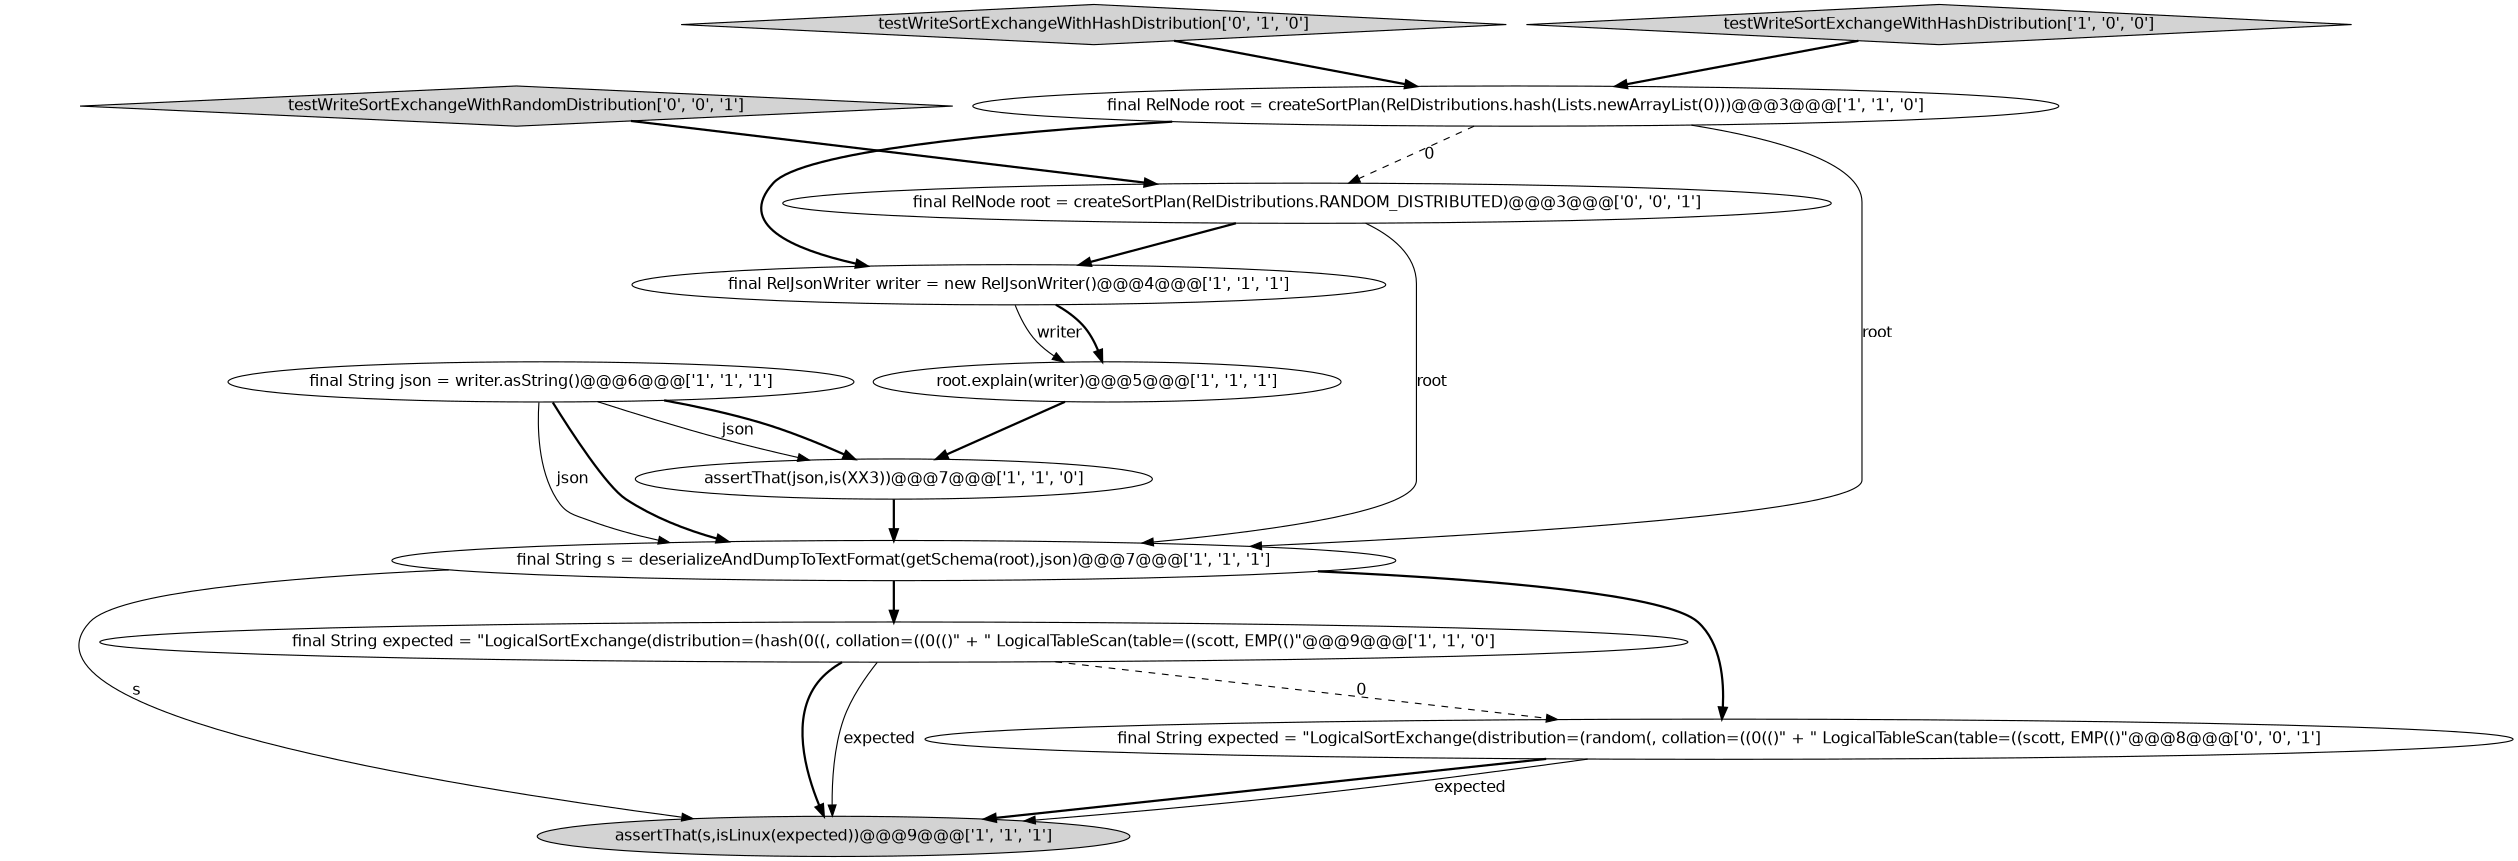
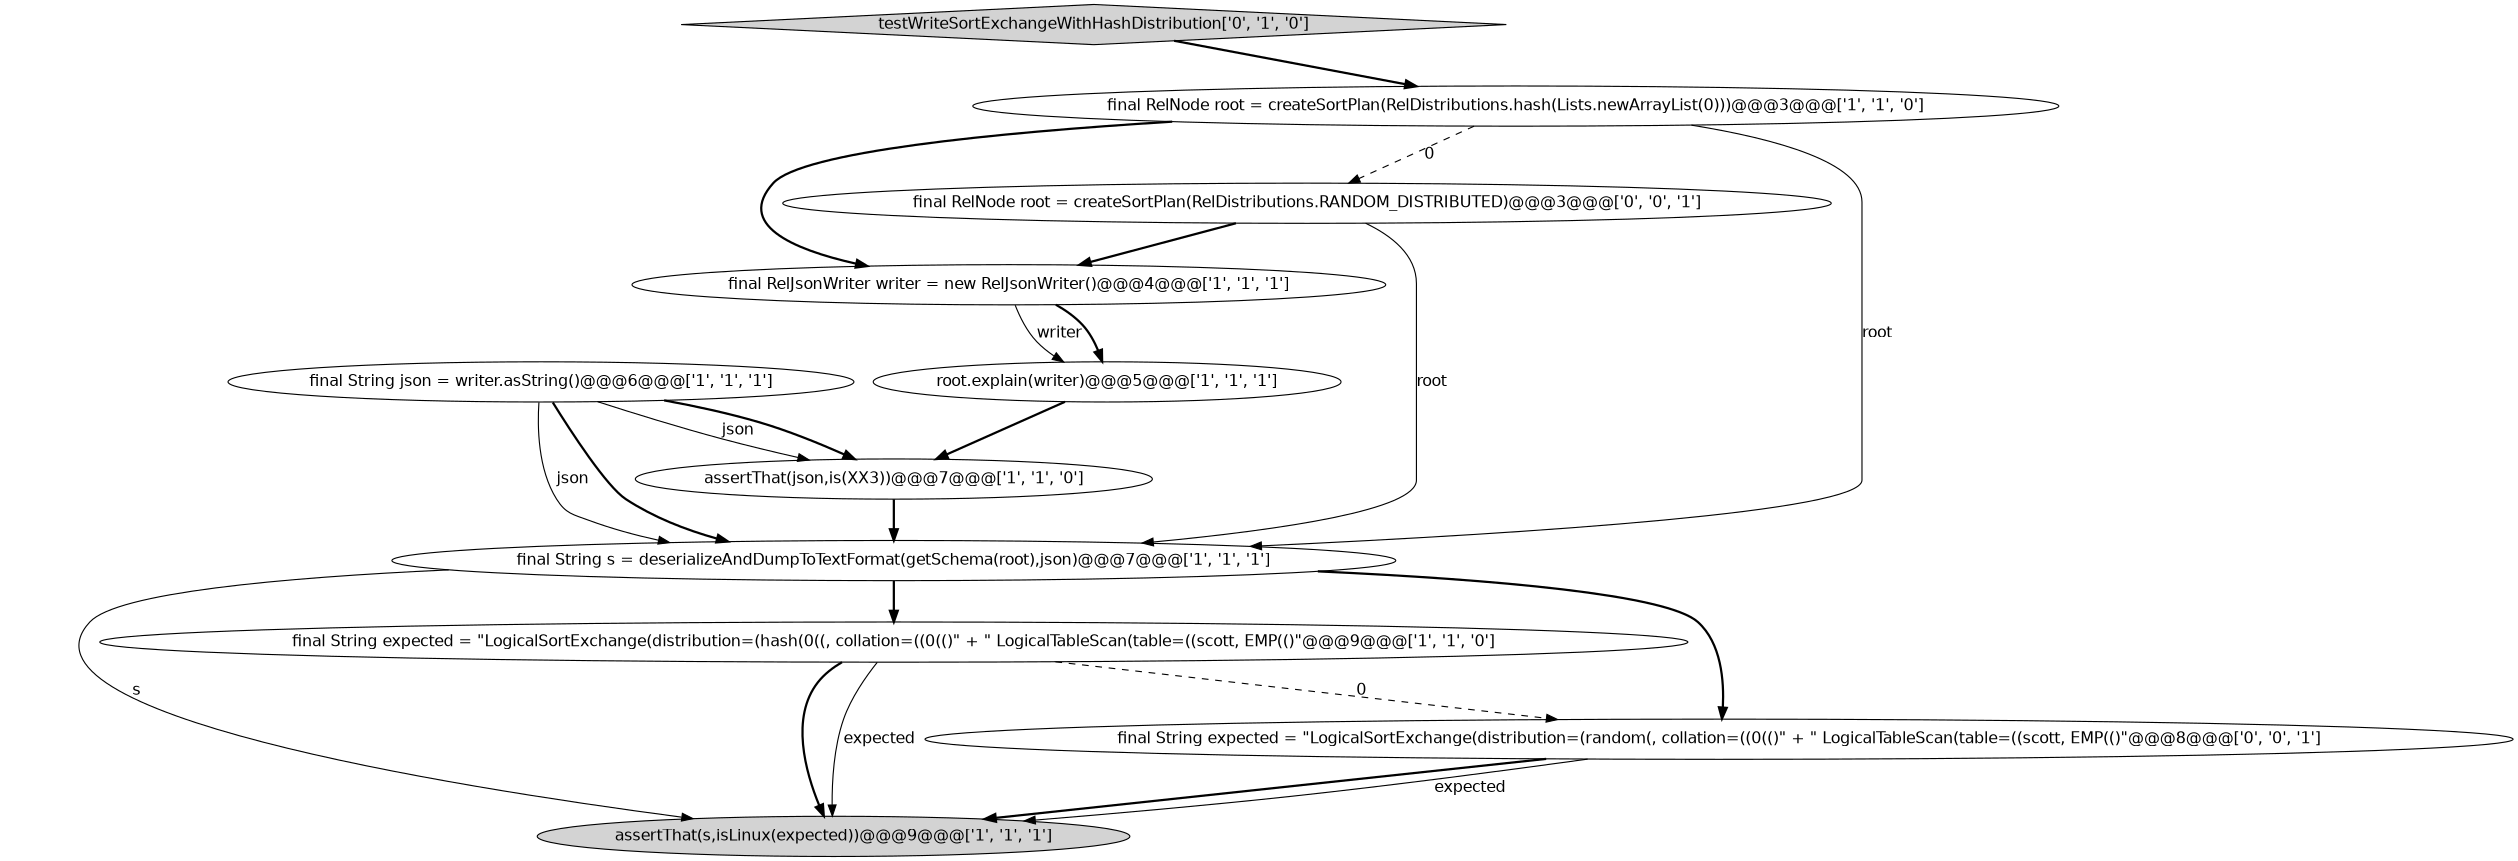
(1939, 25) -> none
(516, 106) -> none
